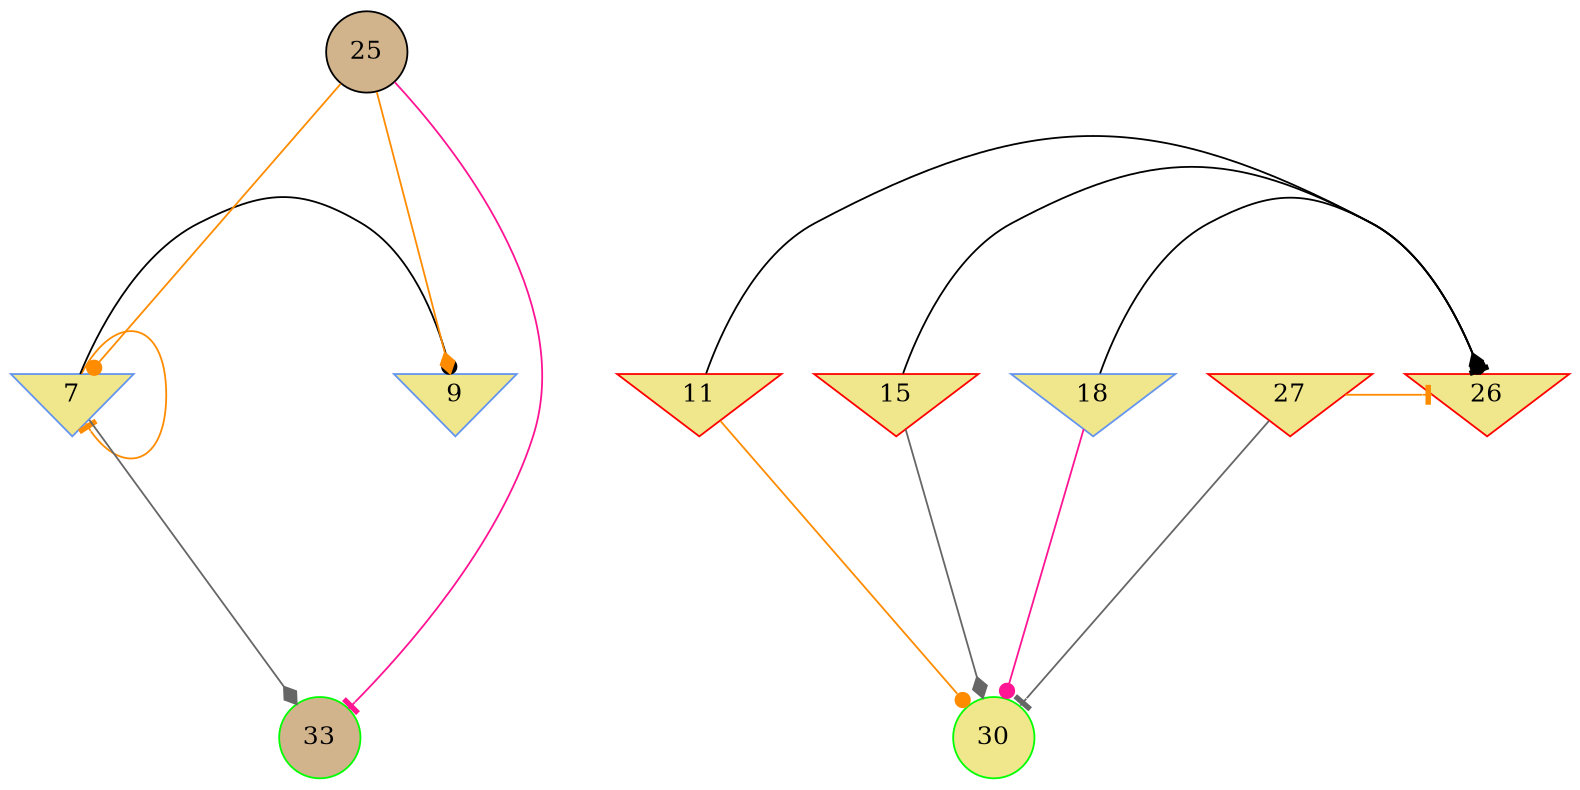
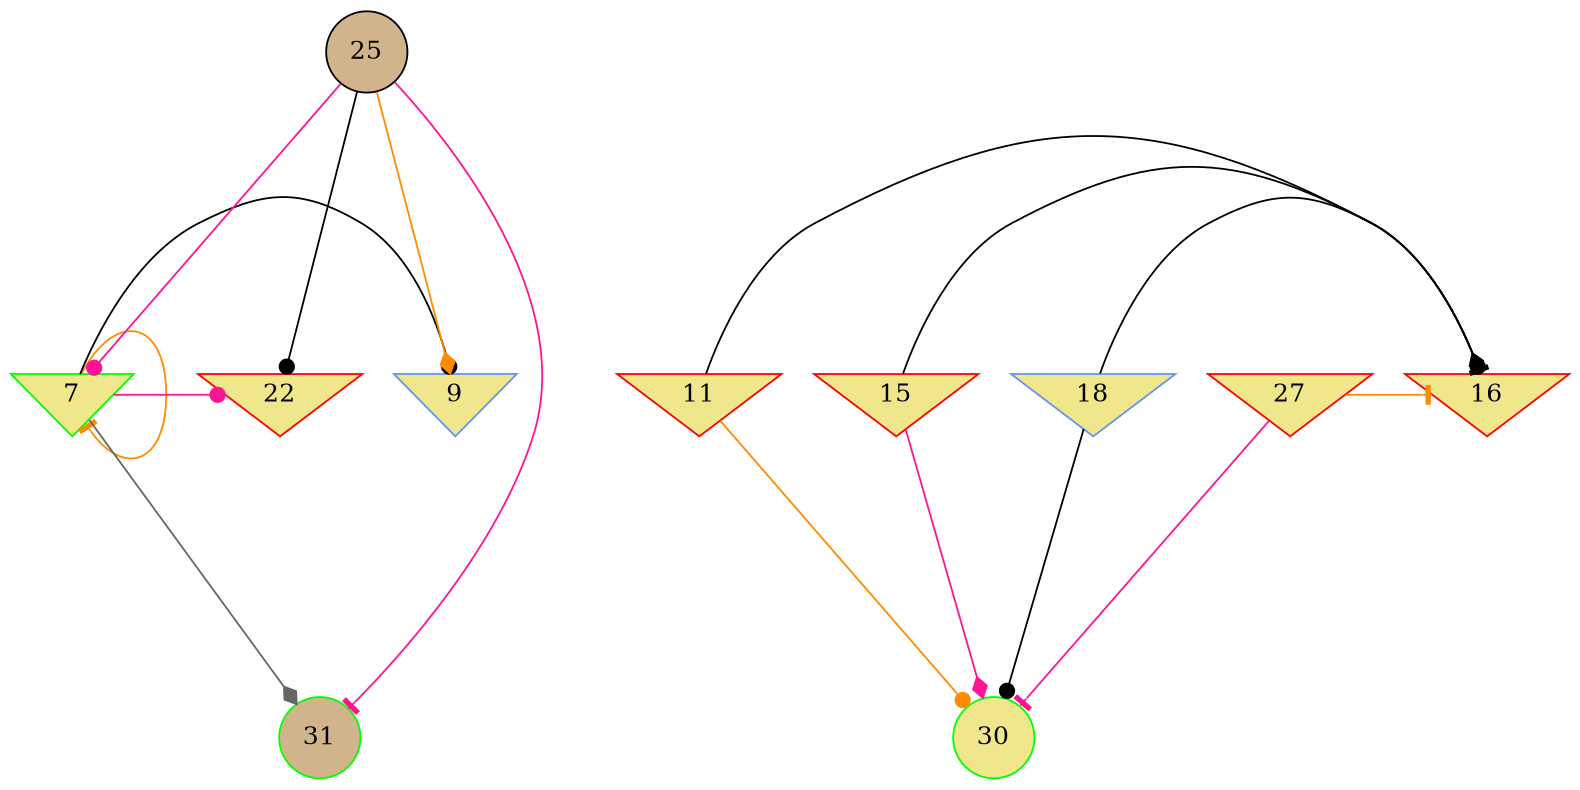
(214, 230) -> (214, 230)
(72, 395) -> (72, 395)
none -> (280, 395)
(1487, 395) -> (1487, 395)
(941, 553) -> (941, 553)
(1046, 556) -> (1046, 556)
(1148, 560) -> (1148, 560)
(320, 738) -> (320, 738)
